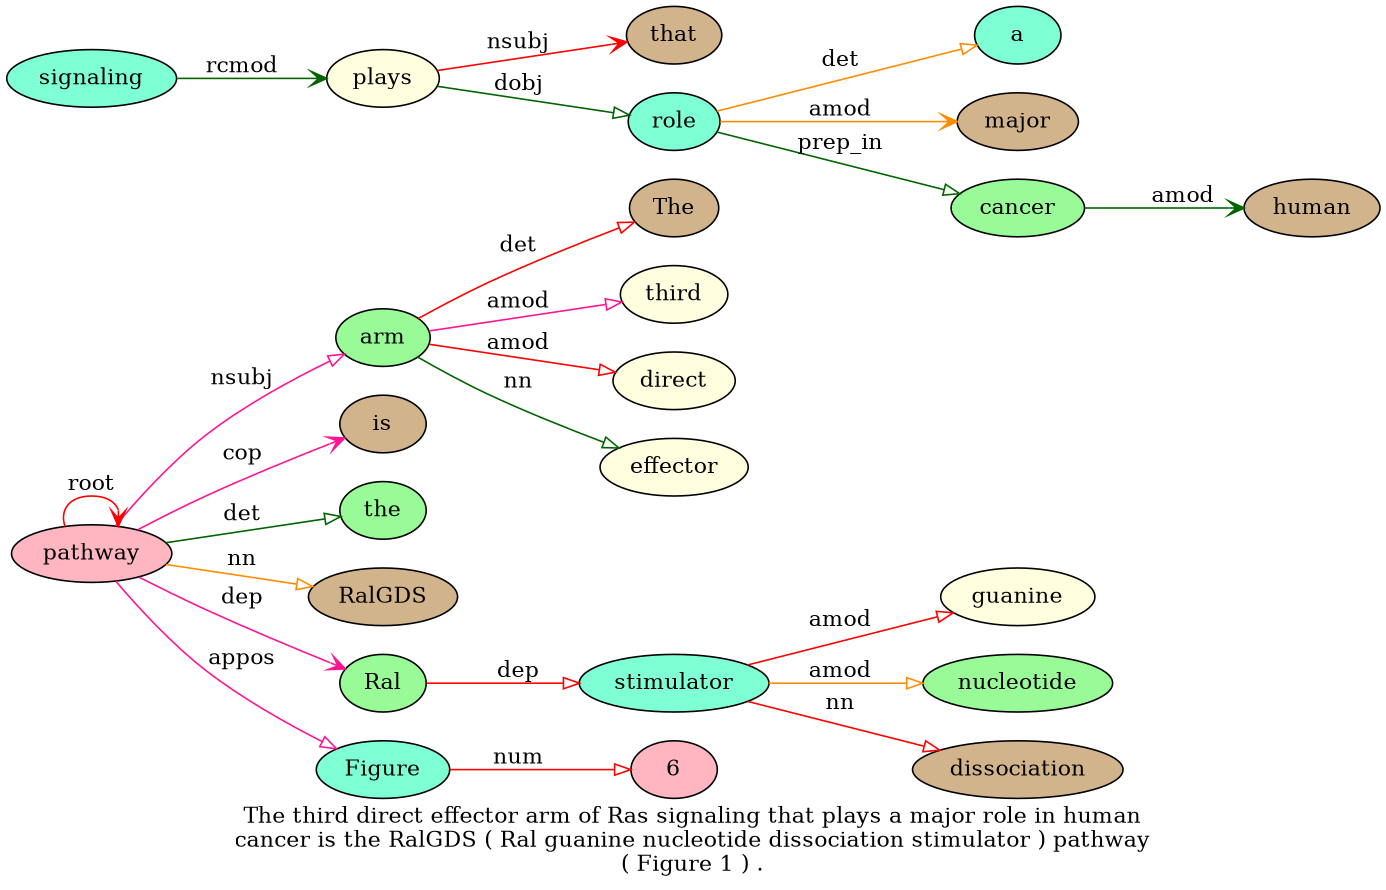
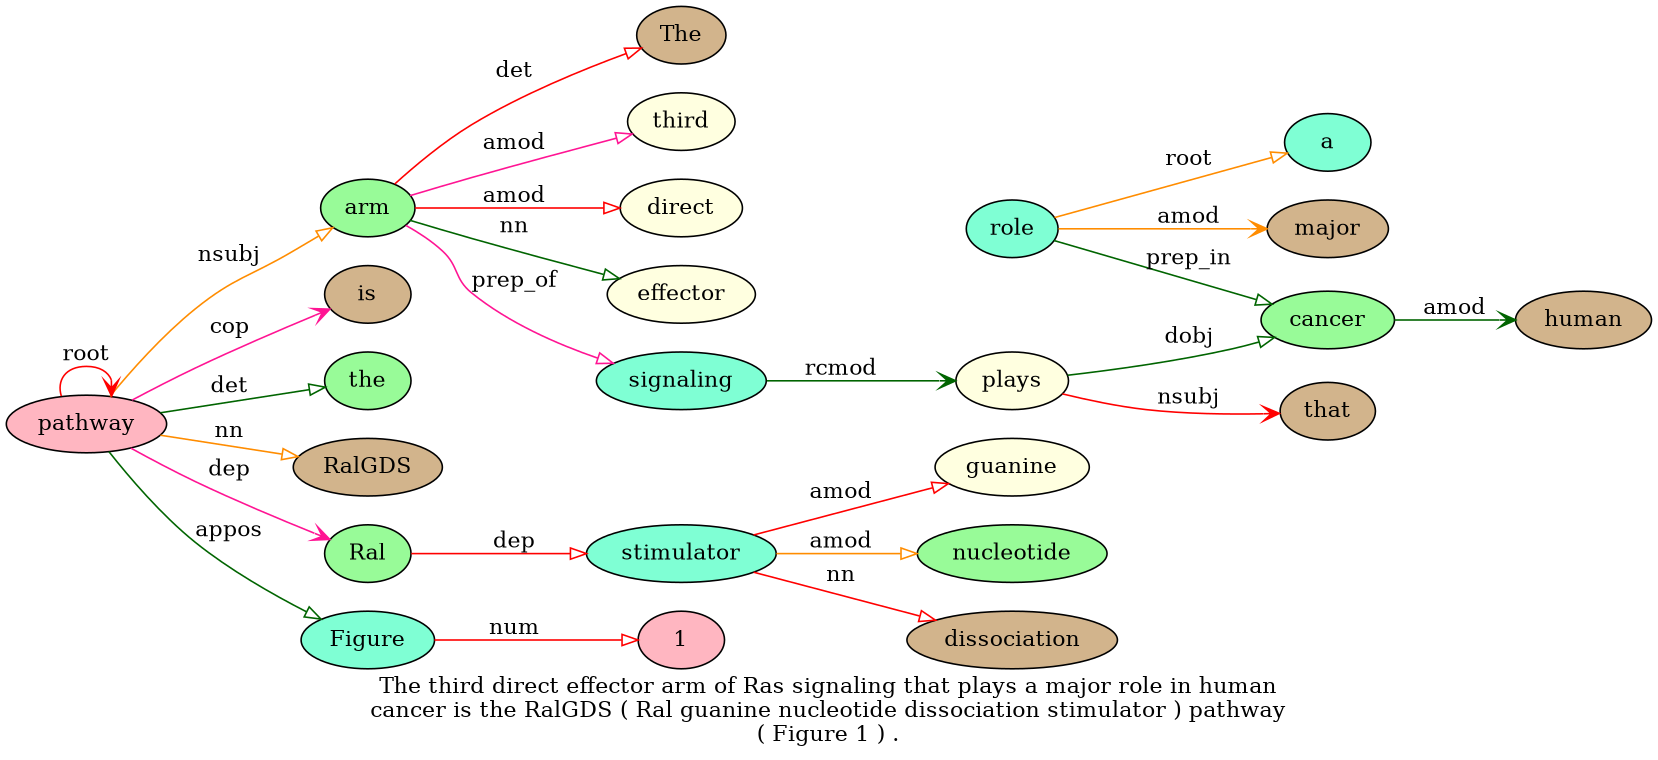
(841, 60) -> (1189, 159)
(525, 100) -> (1164, 362)
none -> (490, 307)
(212, 430) -> (204, 302)
(210, 673) -> (198, 544)
(674, 770) -> (681, 640)
